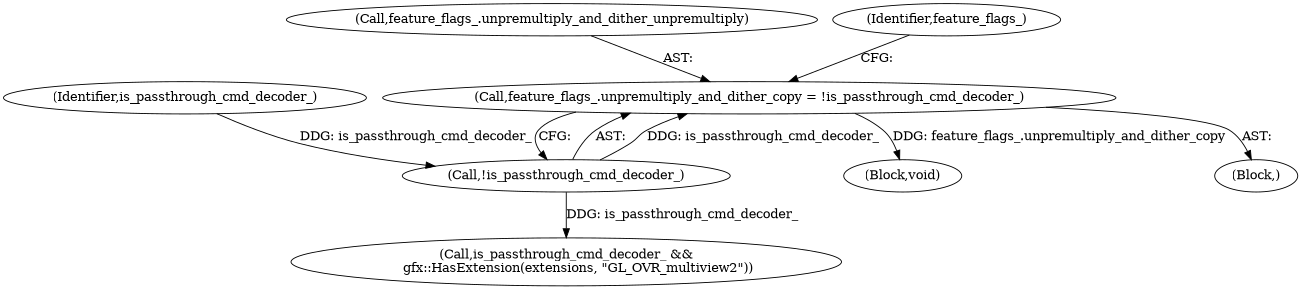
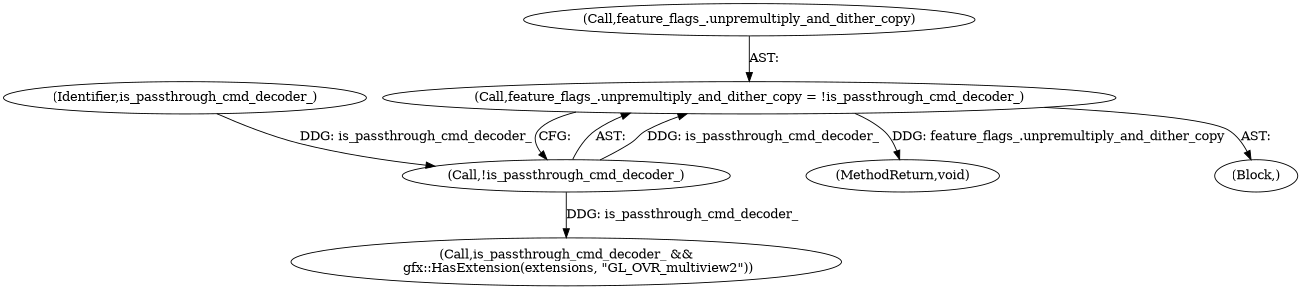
(552, 20) -> (749, 20)
(947, 20) -> none
(903, 176) -> (903, 176)
